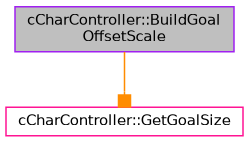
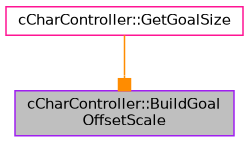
(124, 72) -> (124, 55)
